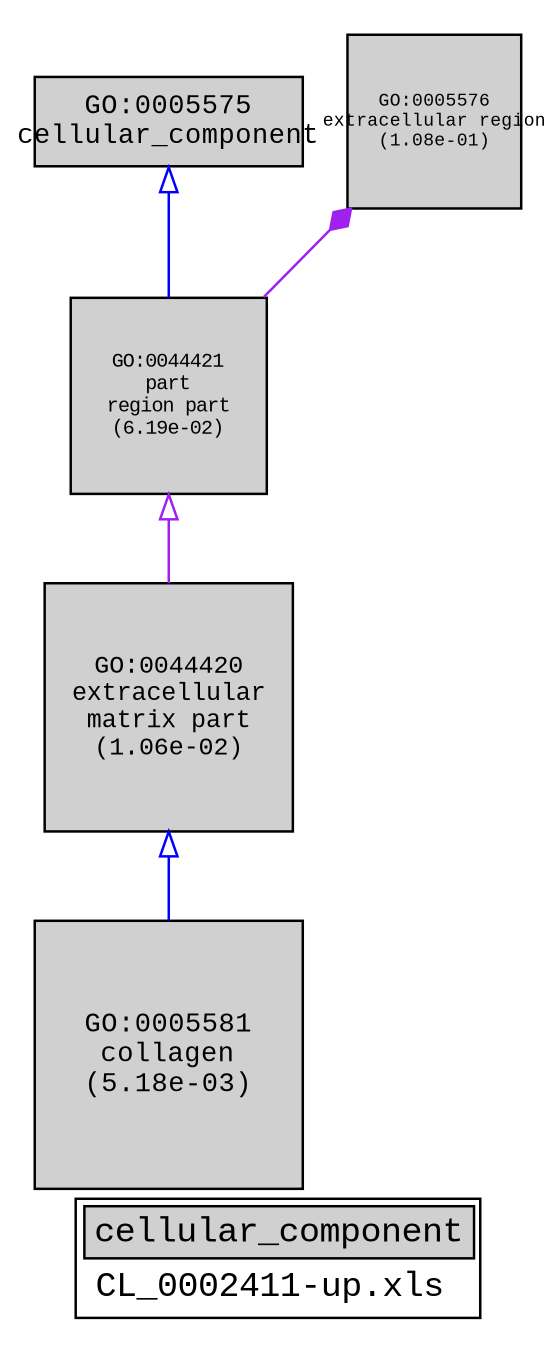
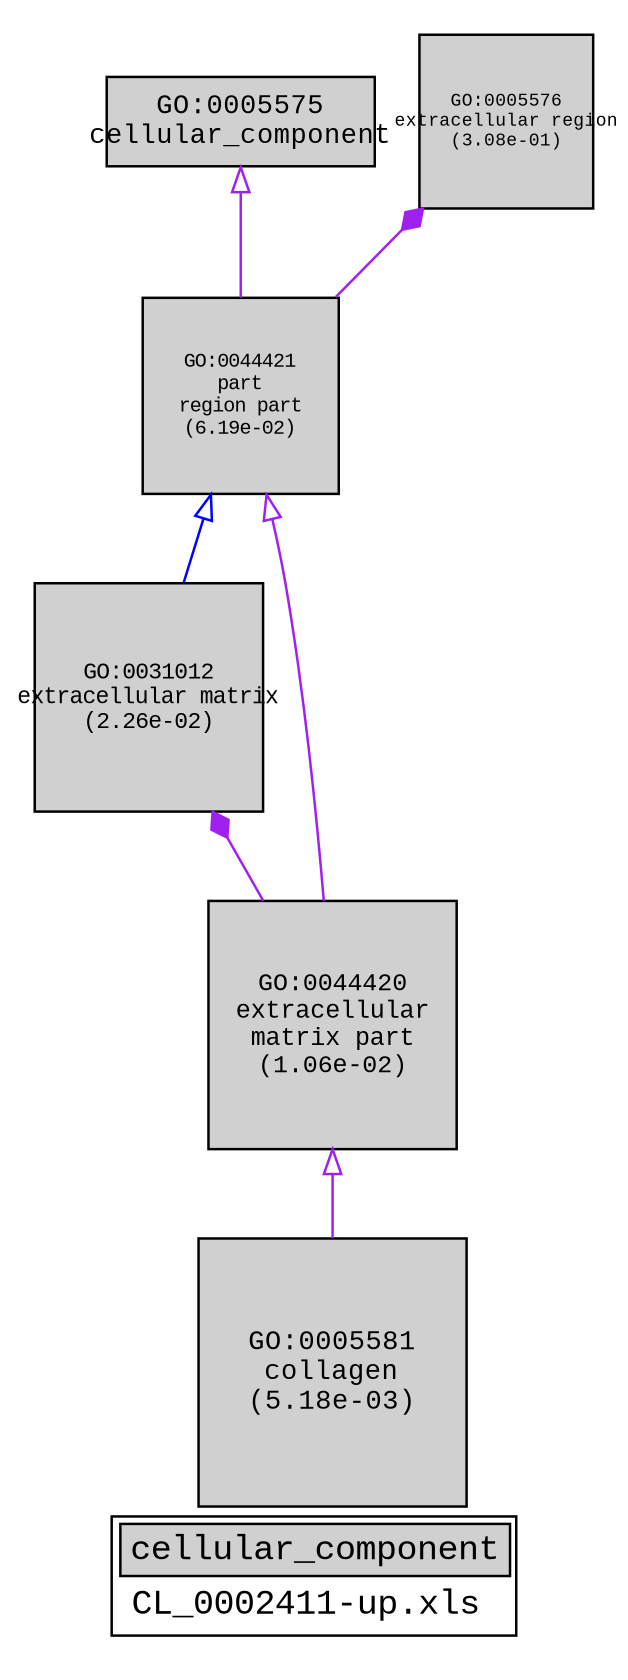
(436, 140) -> (508, 140)
(169, 245) -> (241, 245)
none -> (149, 697)
(169, 889) -> (333, 1206)
